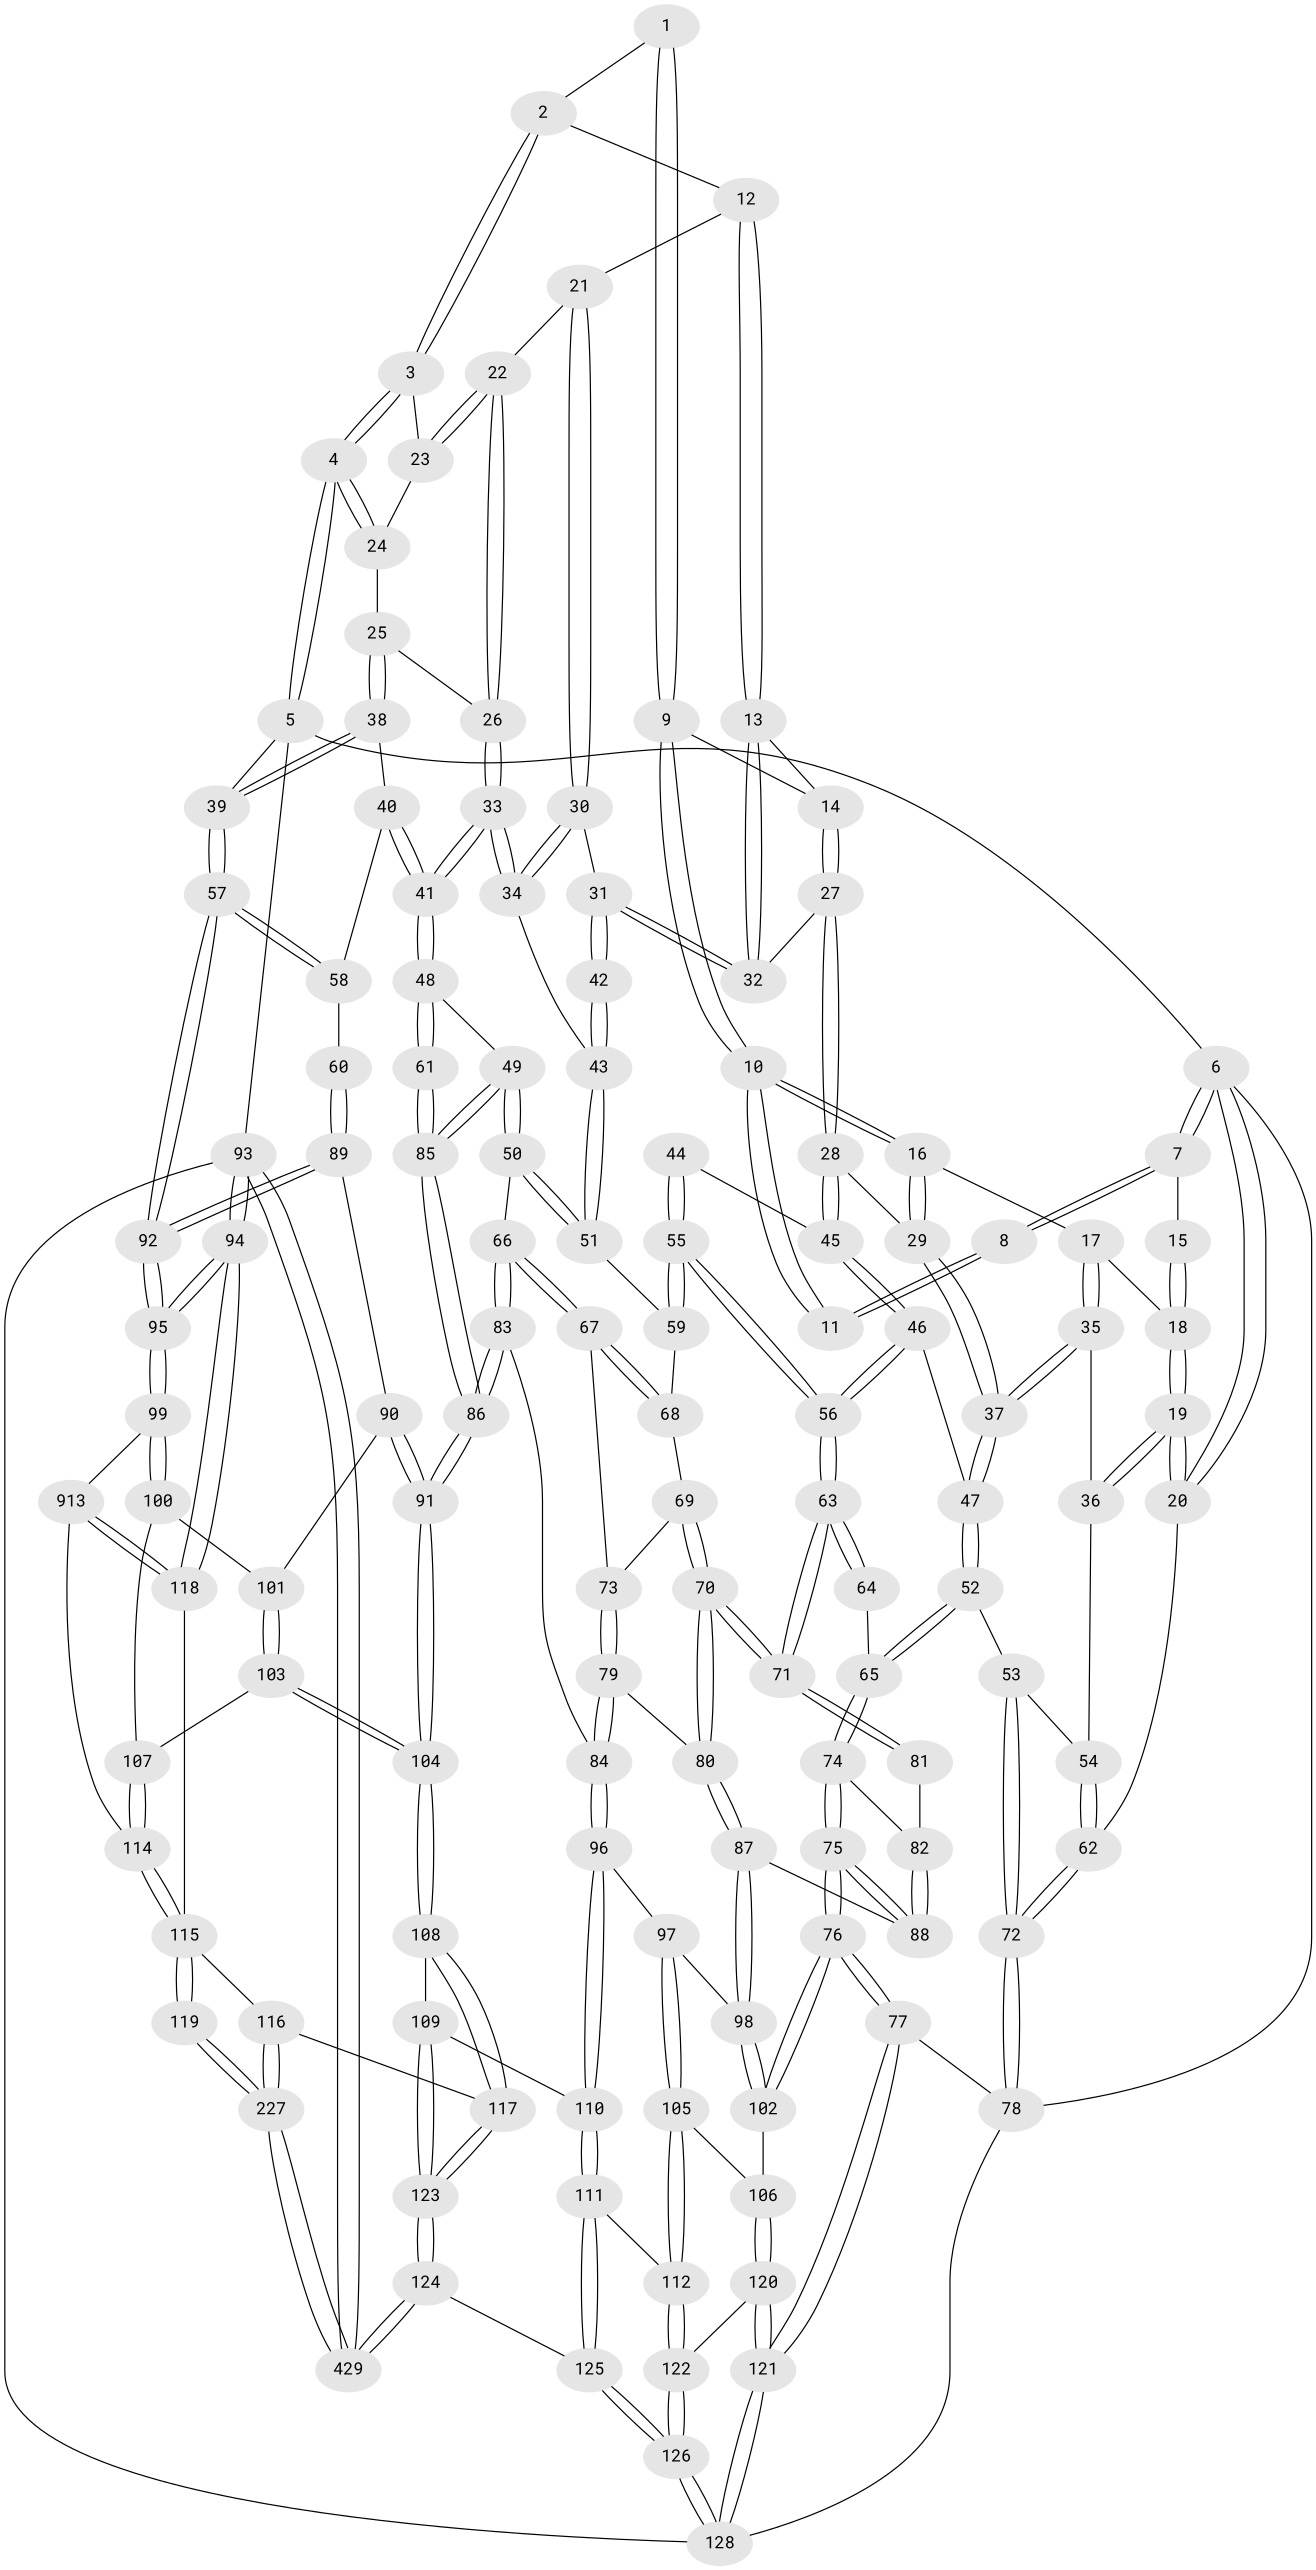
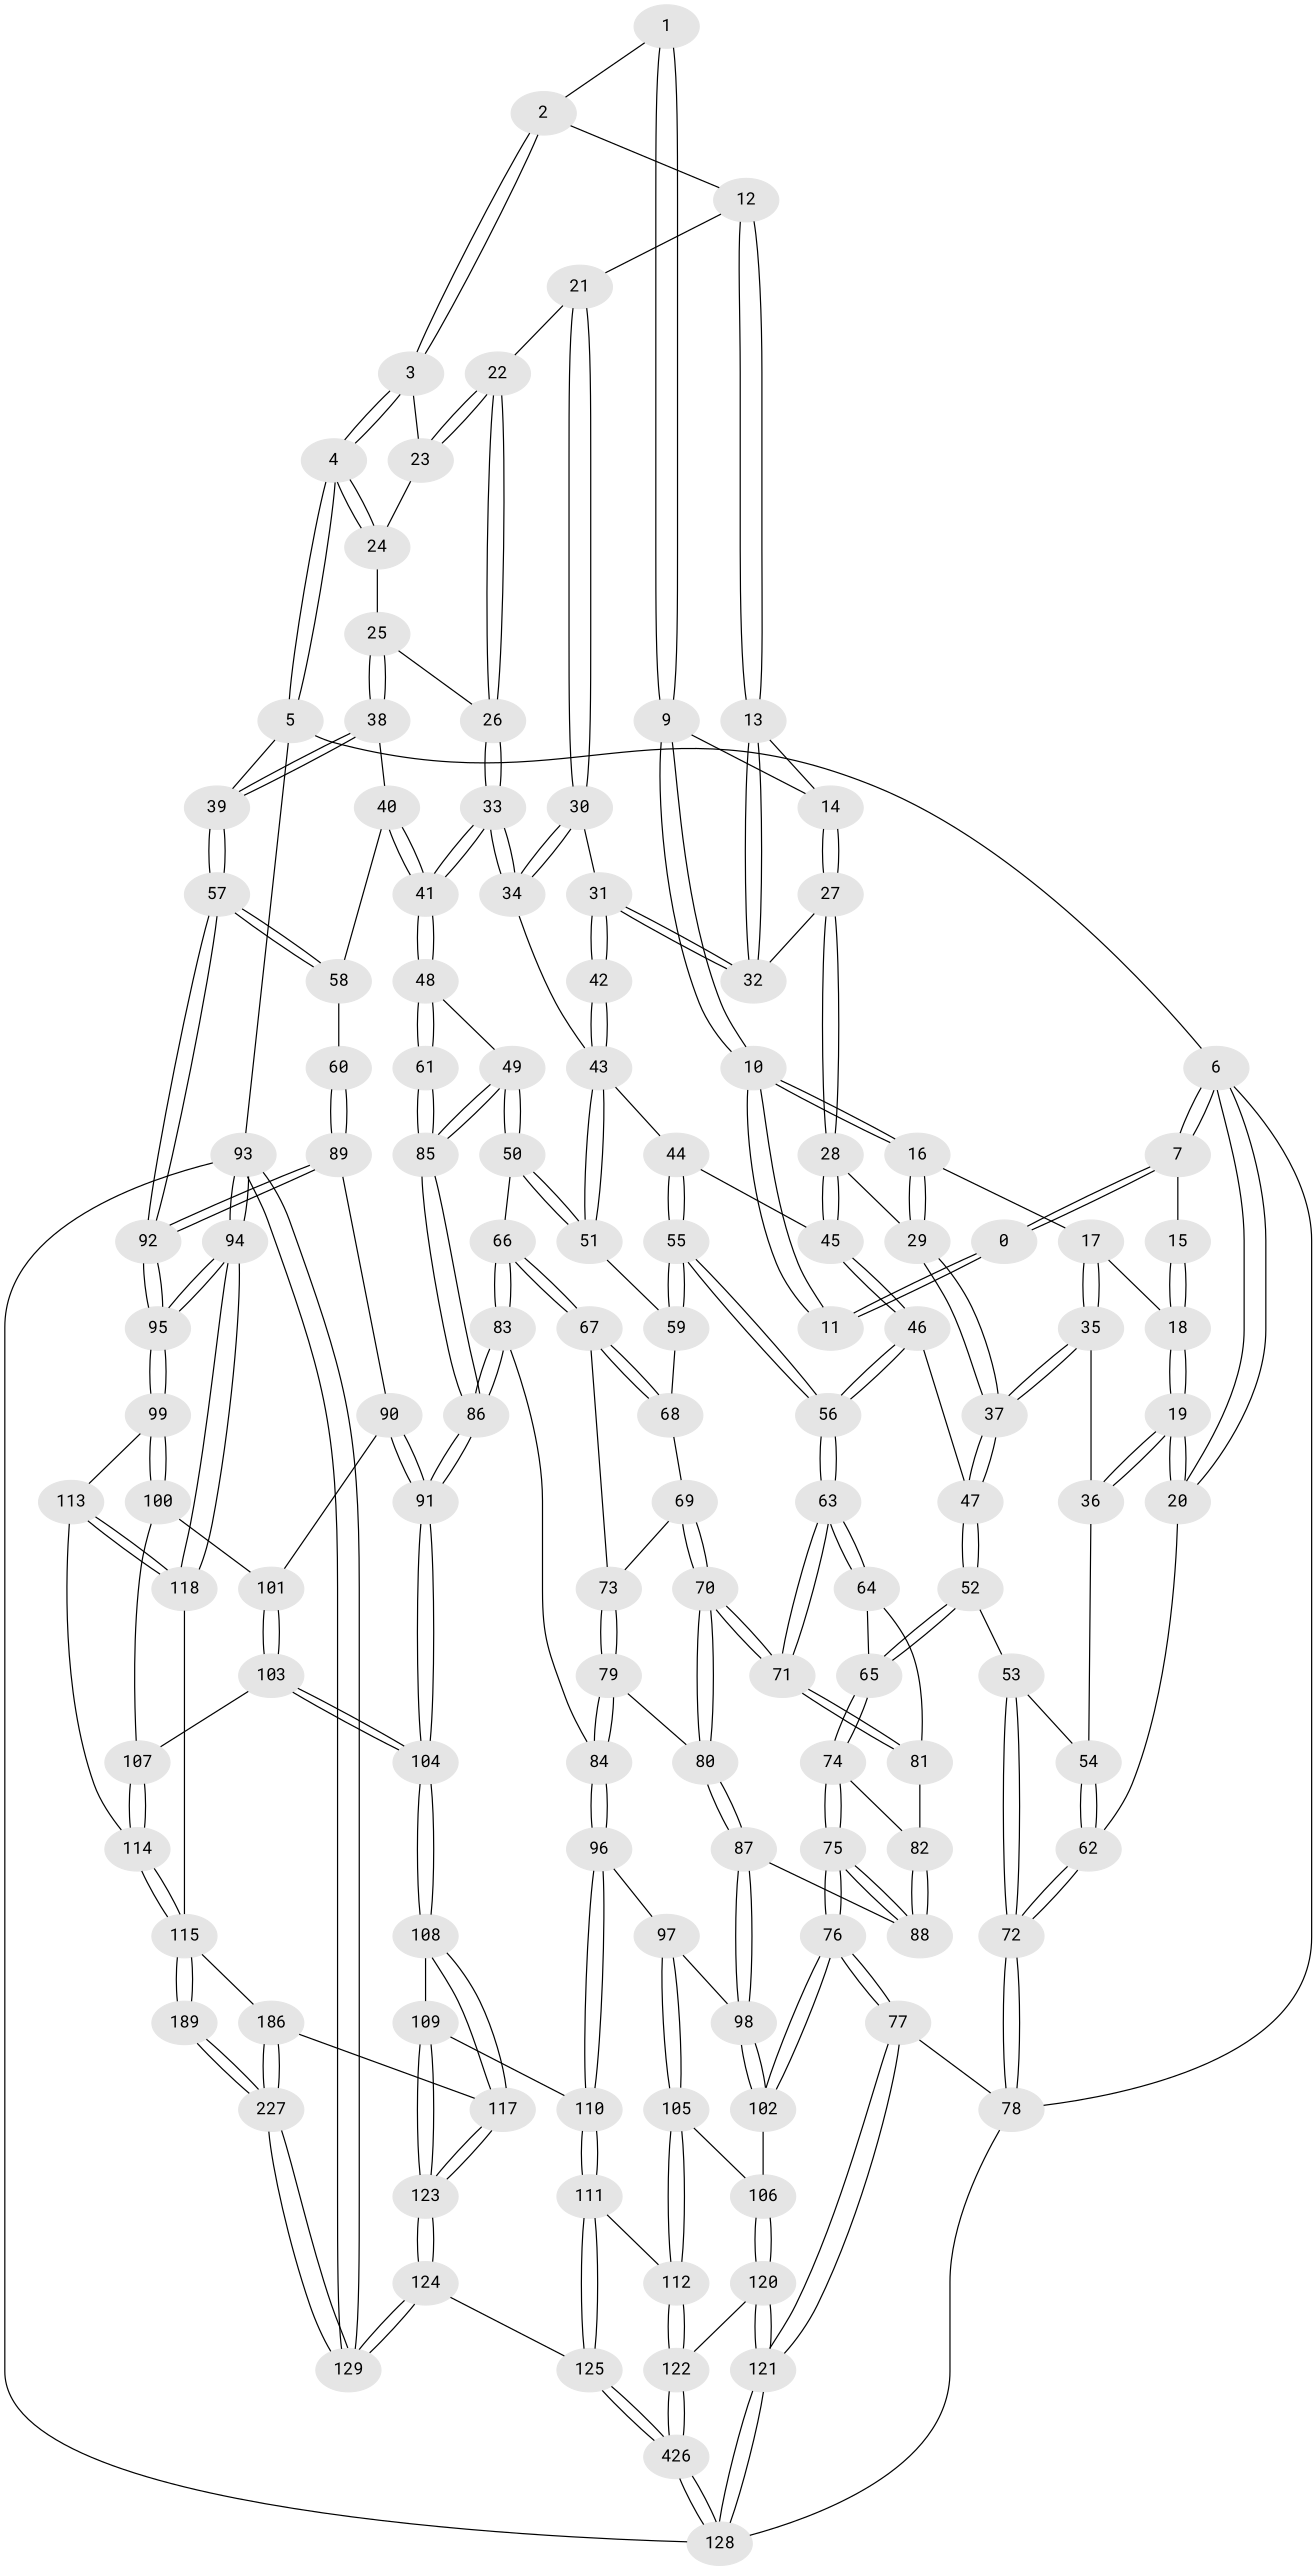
none -> (638, 1112)
(1004, 1242) -> (1004, 1242)
(71, 1502) -> (71, 1502)
none -> (917, 1670)
(184, 2023) -> (184, 2023)
(271, 2023) -> (271, 2023)
(348, 2370) -> (348, 2370)
(676, 2457) -> (676, 2457)
